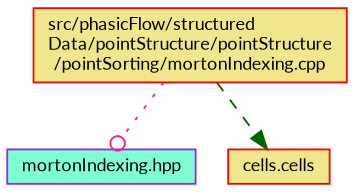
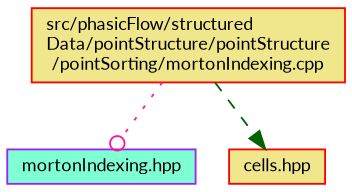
(279, 167) -> (277, 167)
